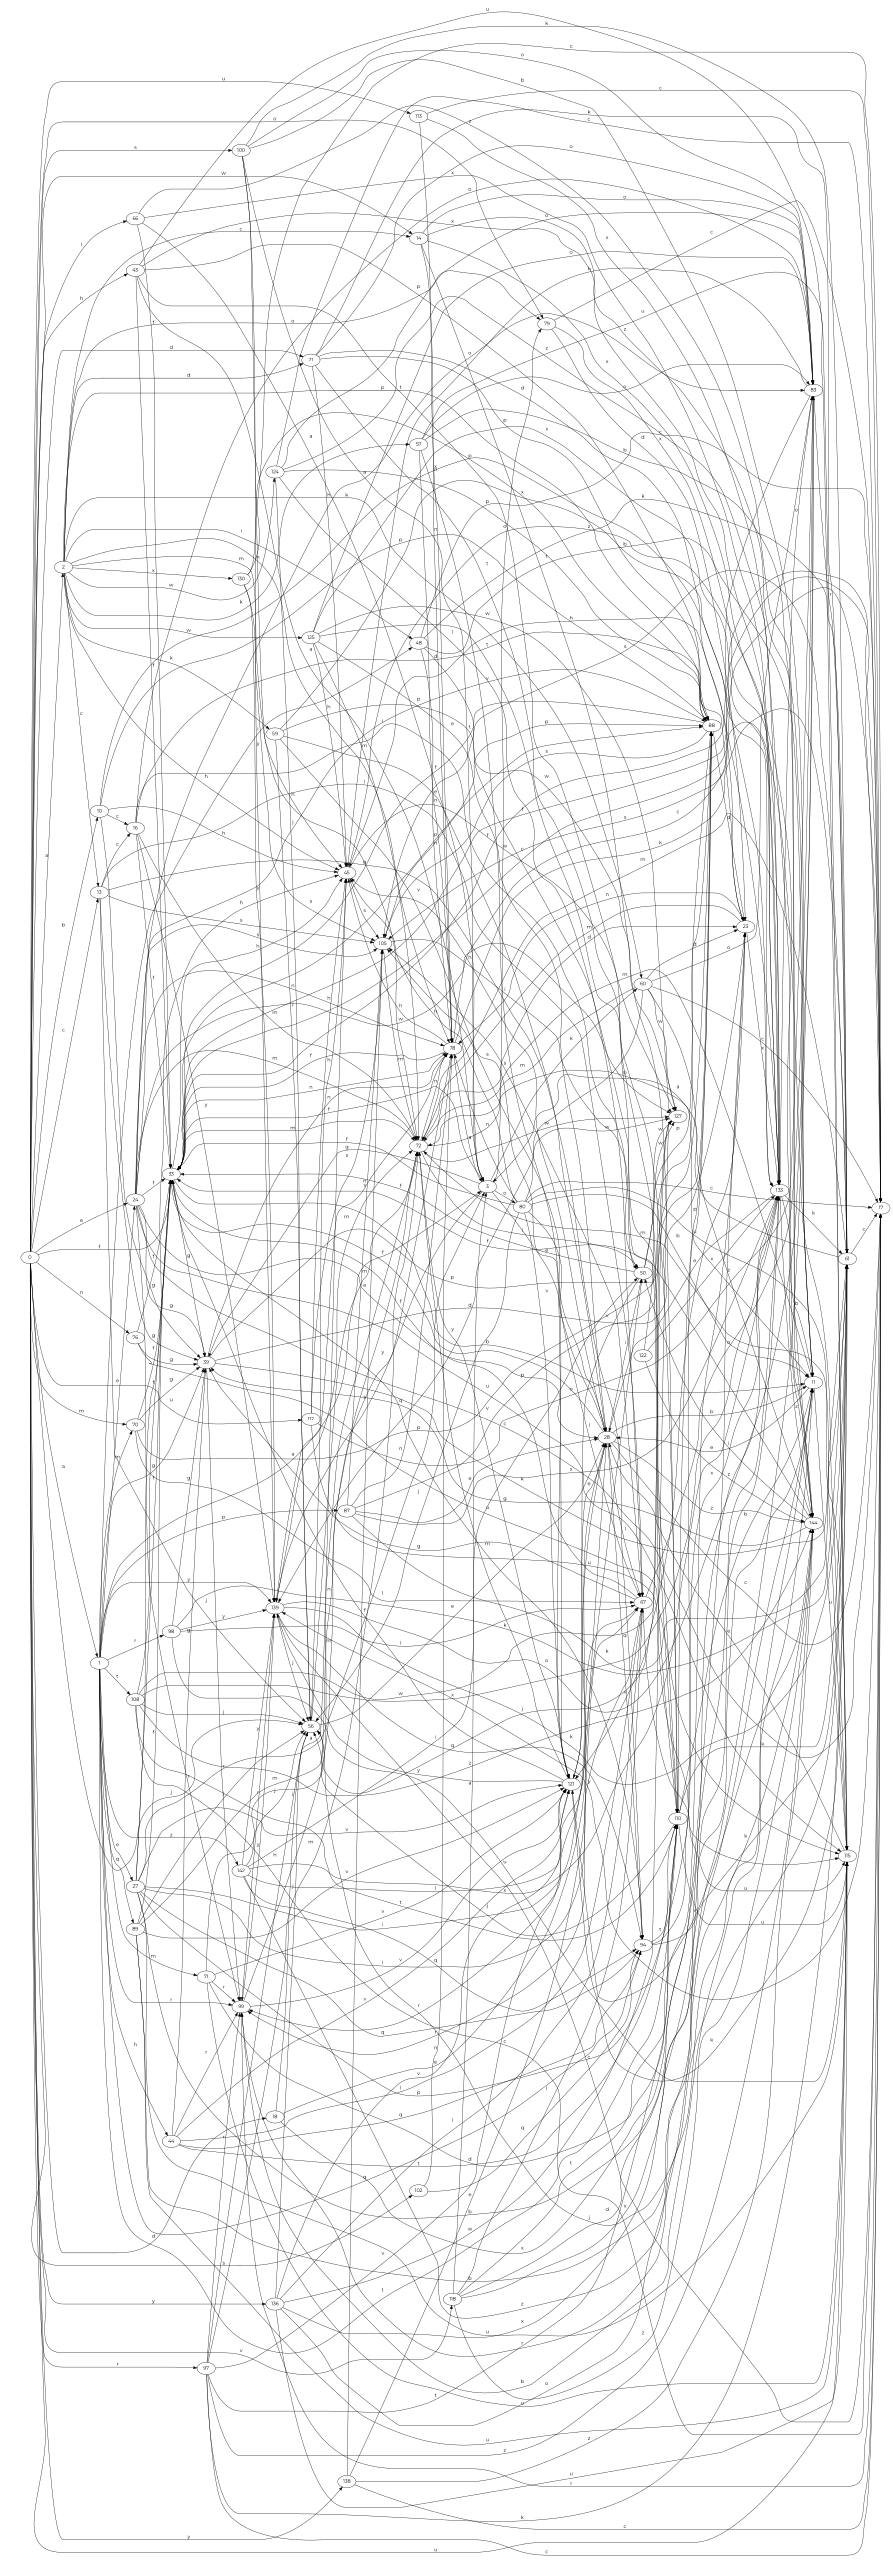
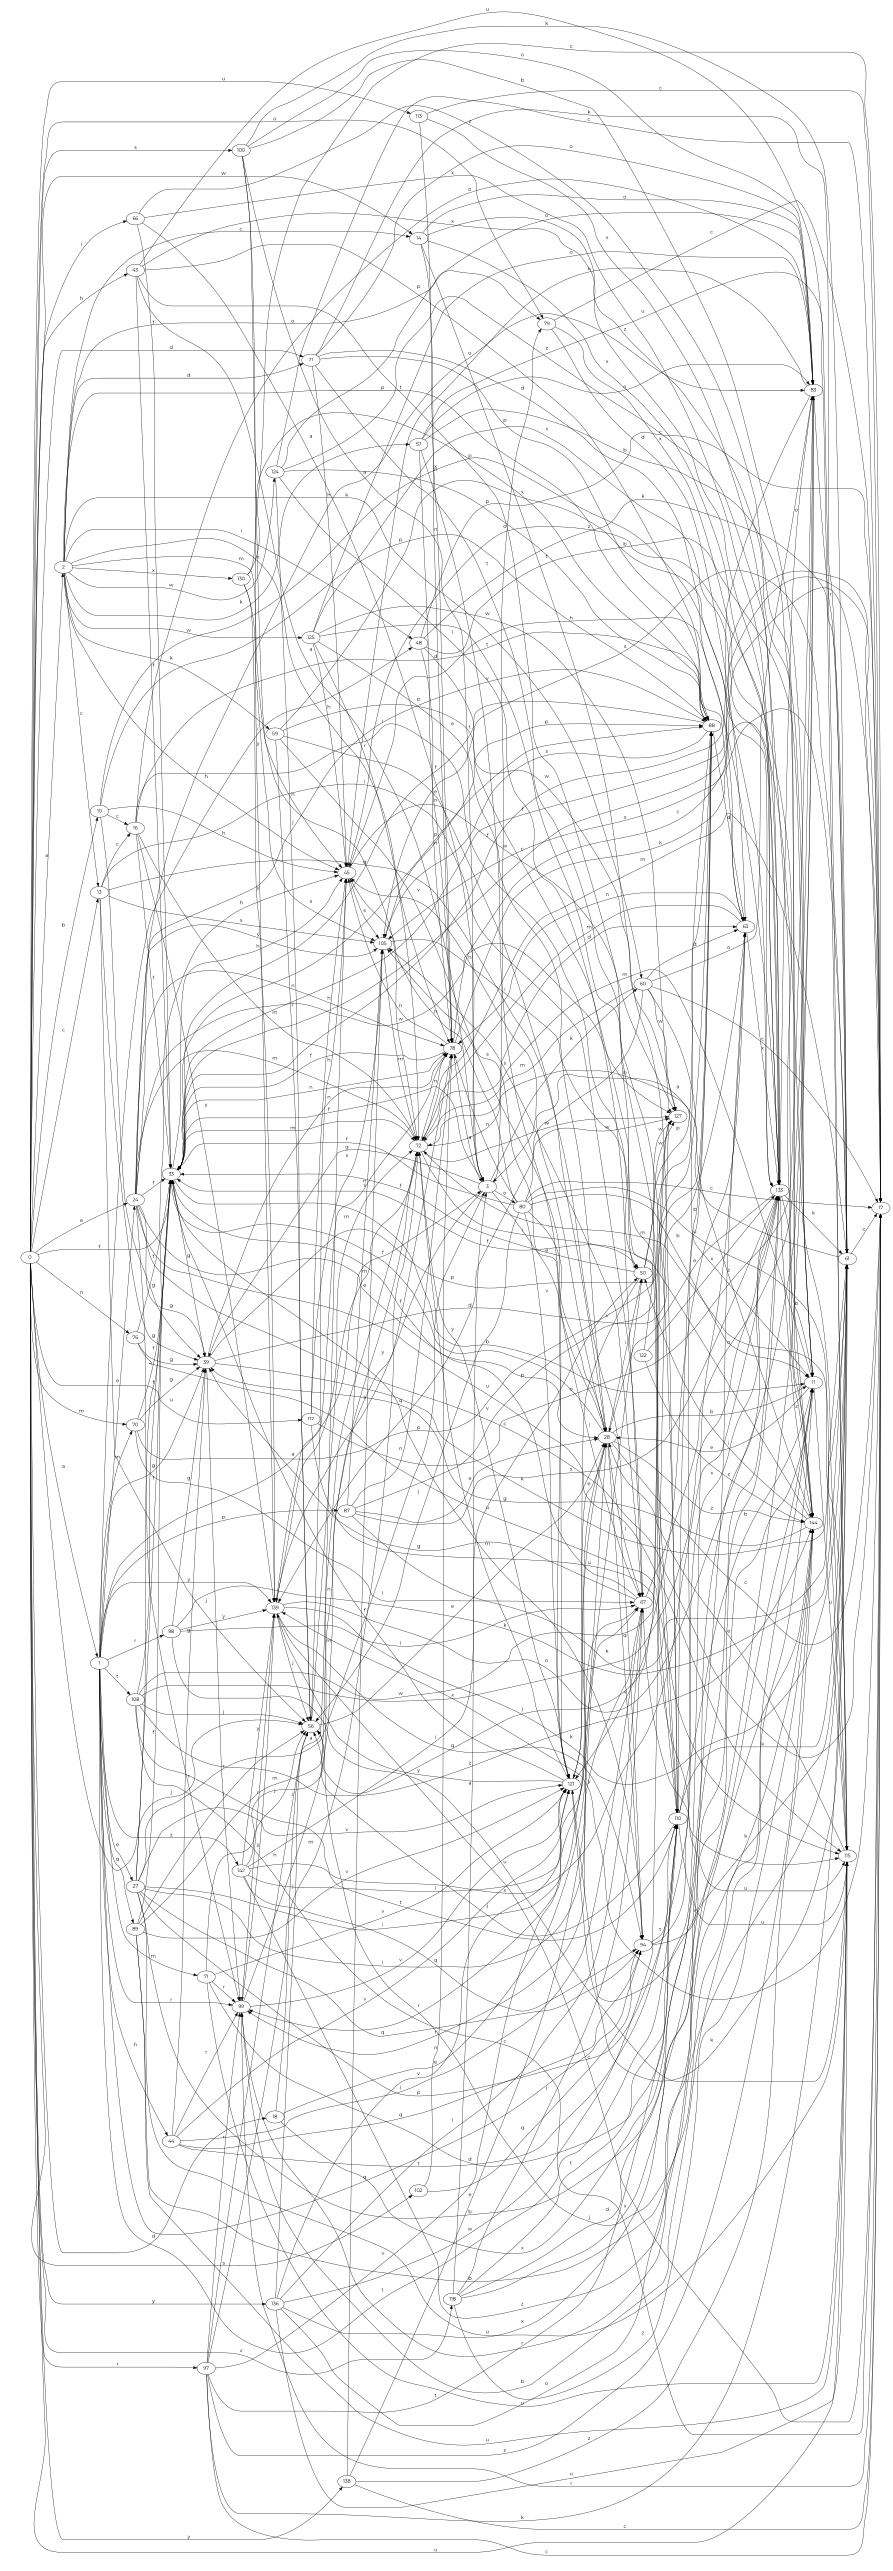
(365, 746) -> (365, 746)
(746, 927) -> (746, 927)
